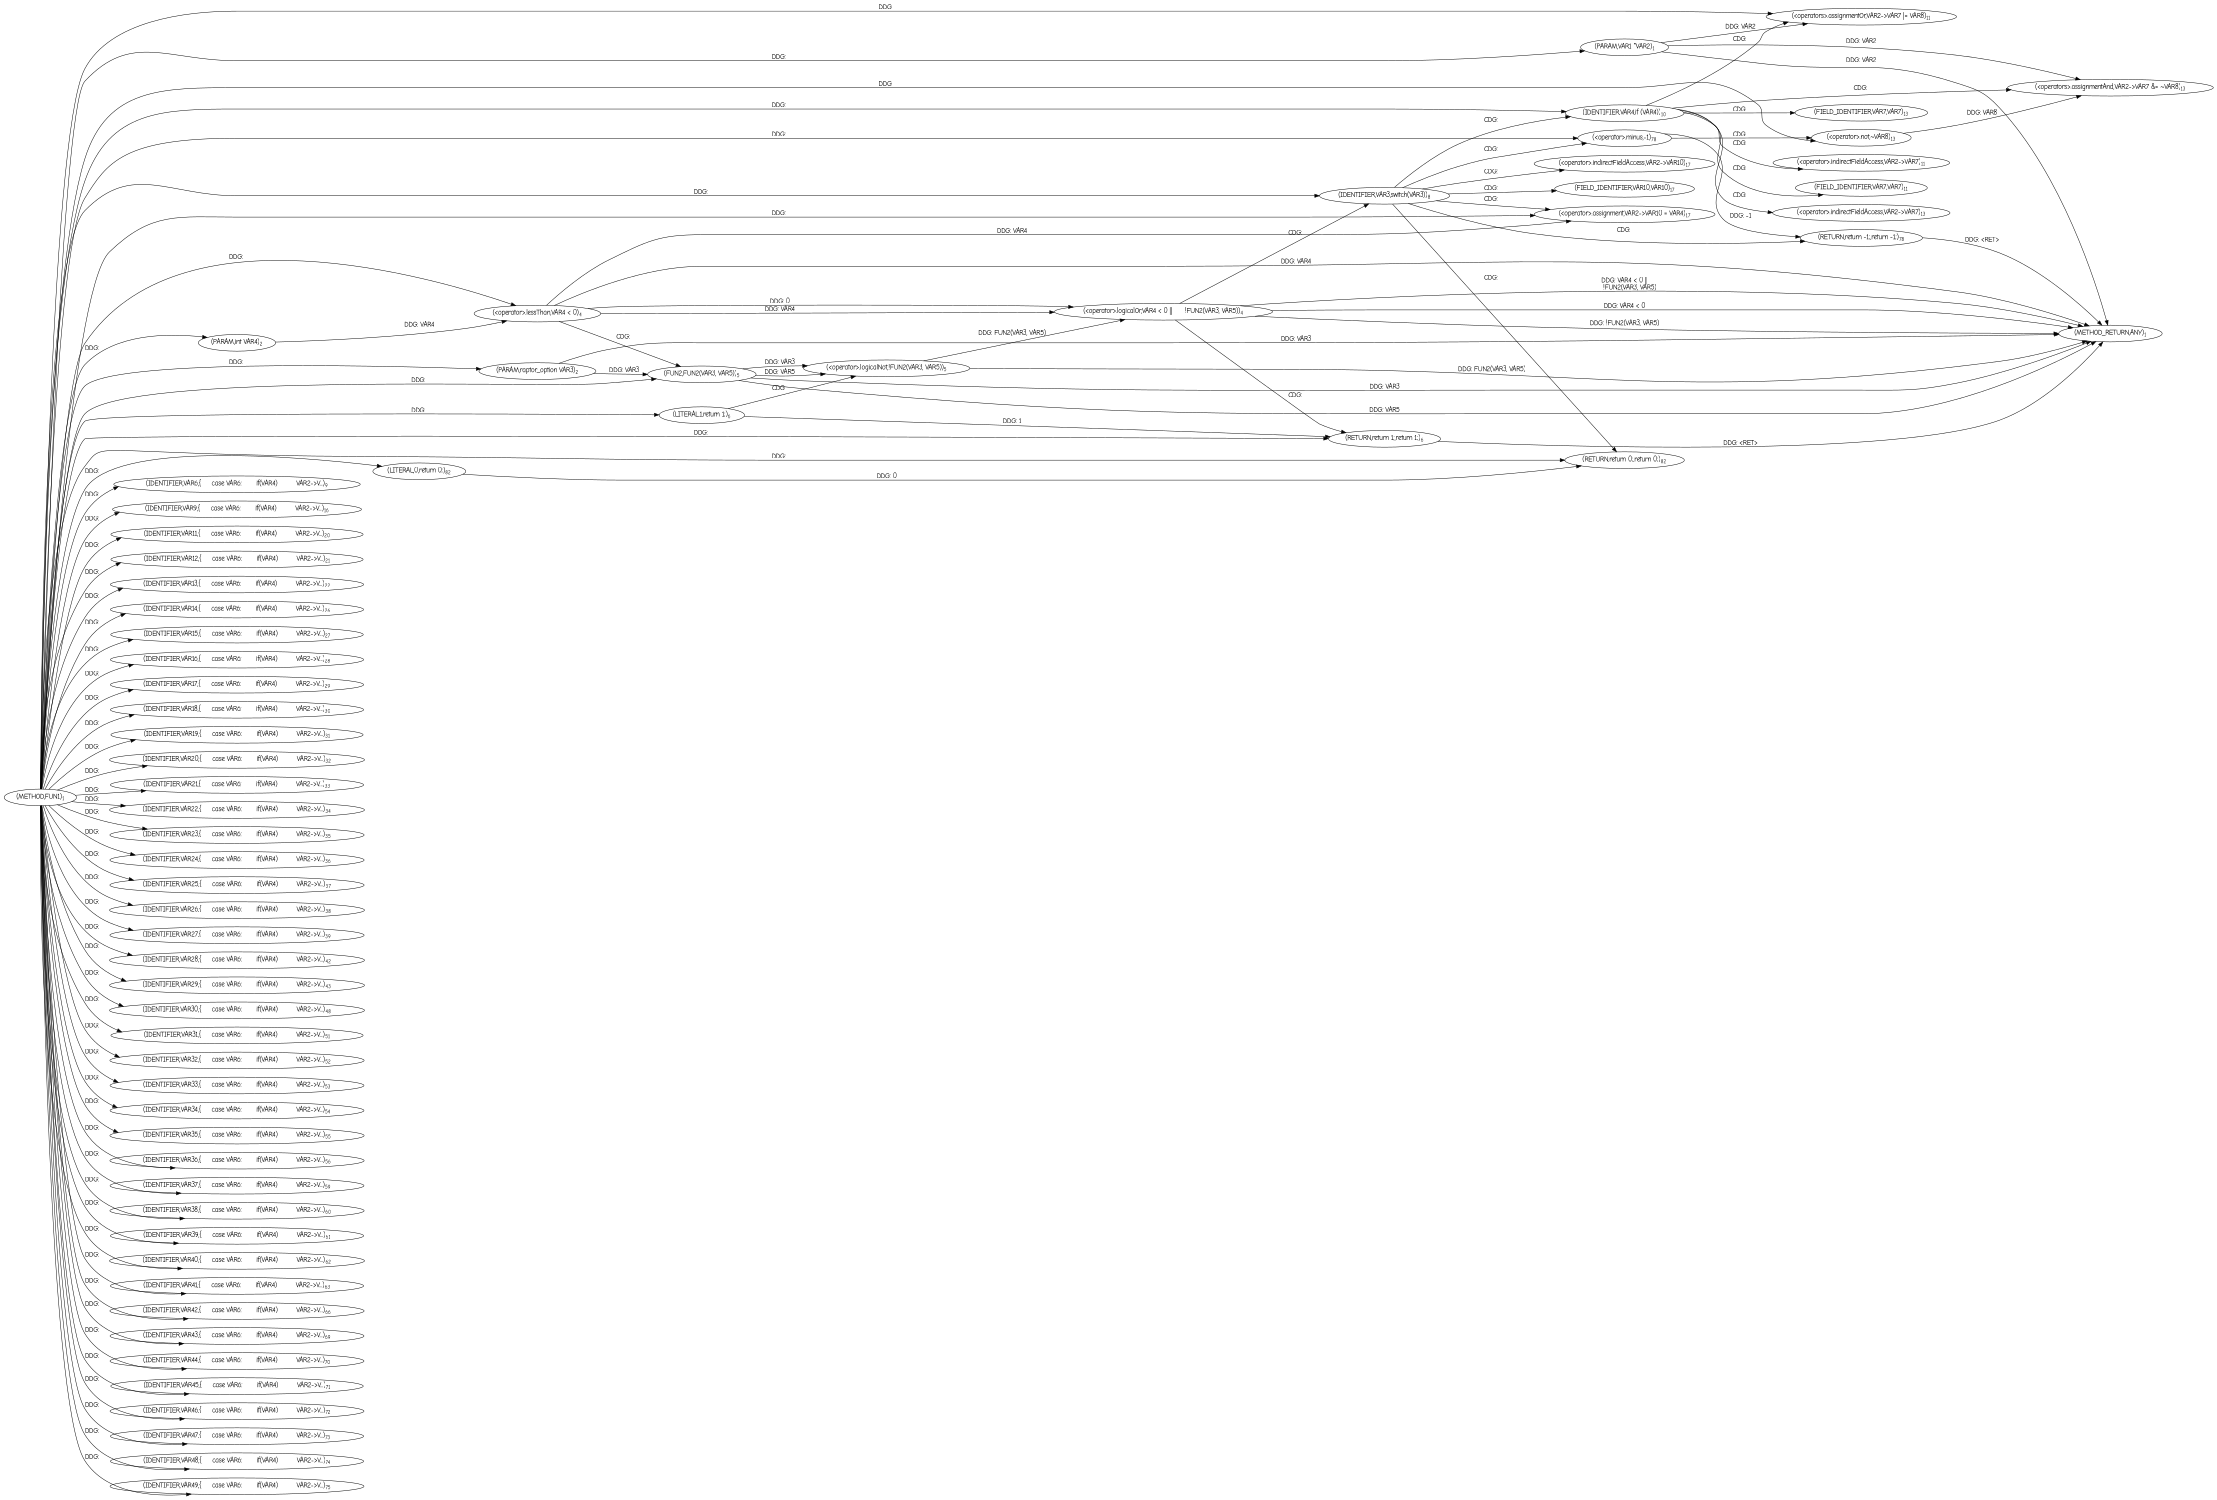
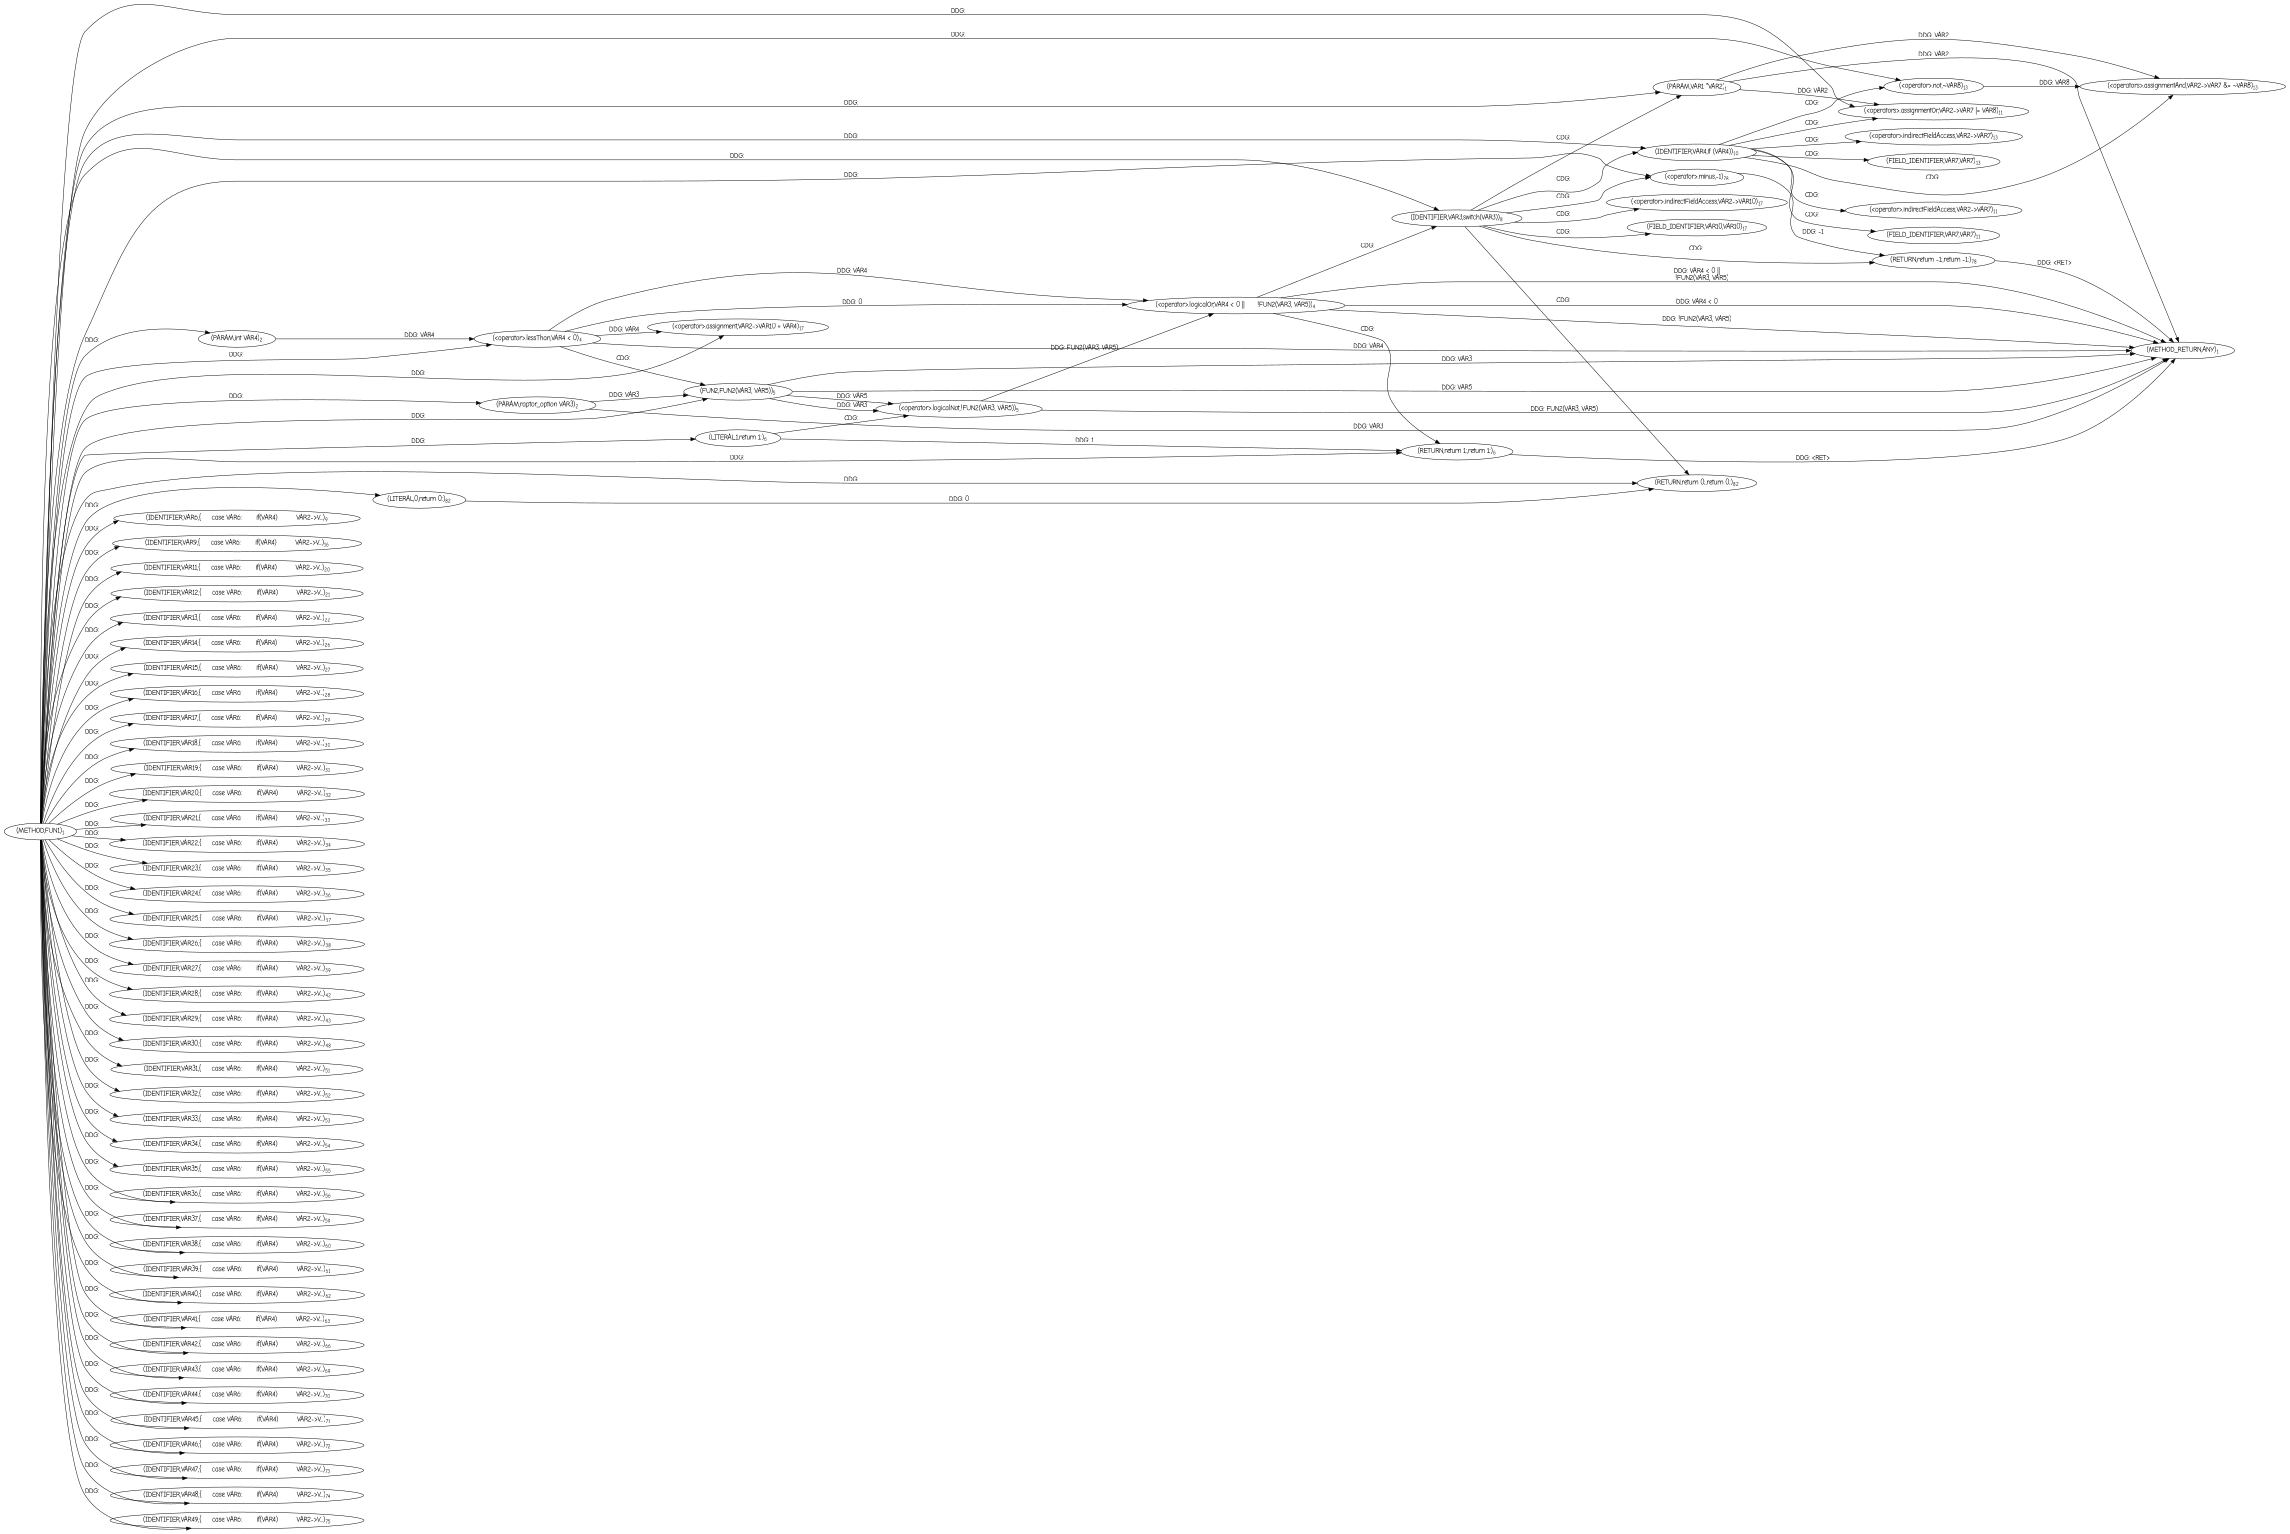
(1739, 138) -> (1800, 116)
(1491, 205) -> (1578, 149)
